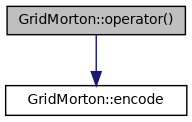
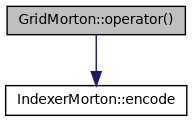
(96, 100) -> (96, 100)
